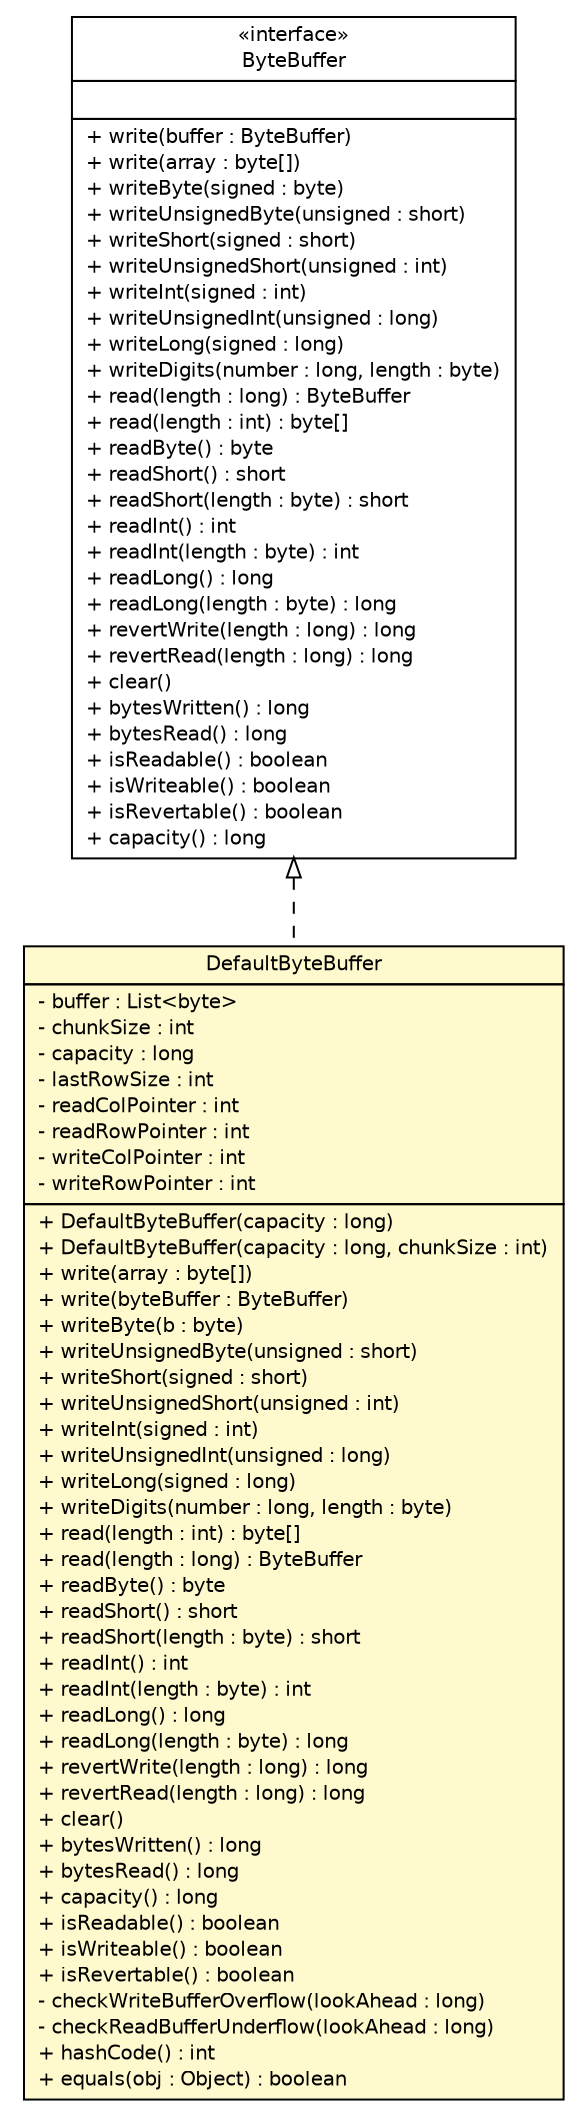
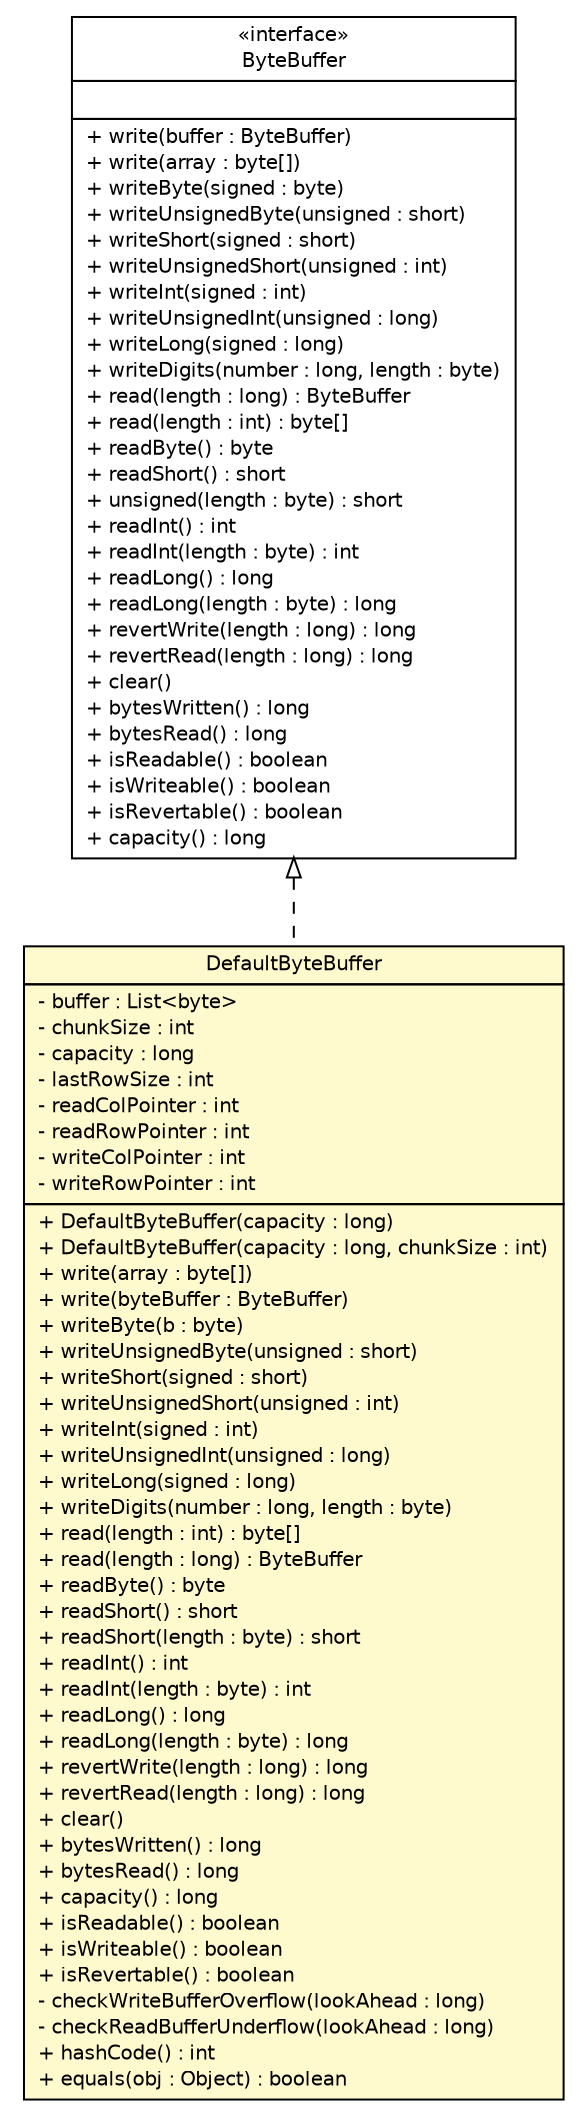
(248, 501) -> (245, 501)
